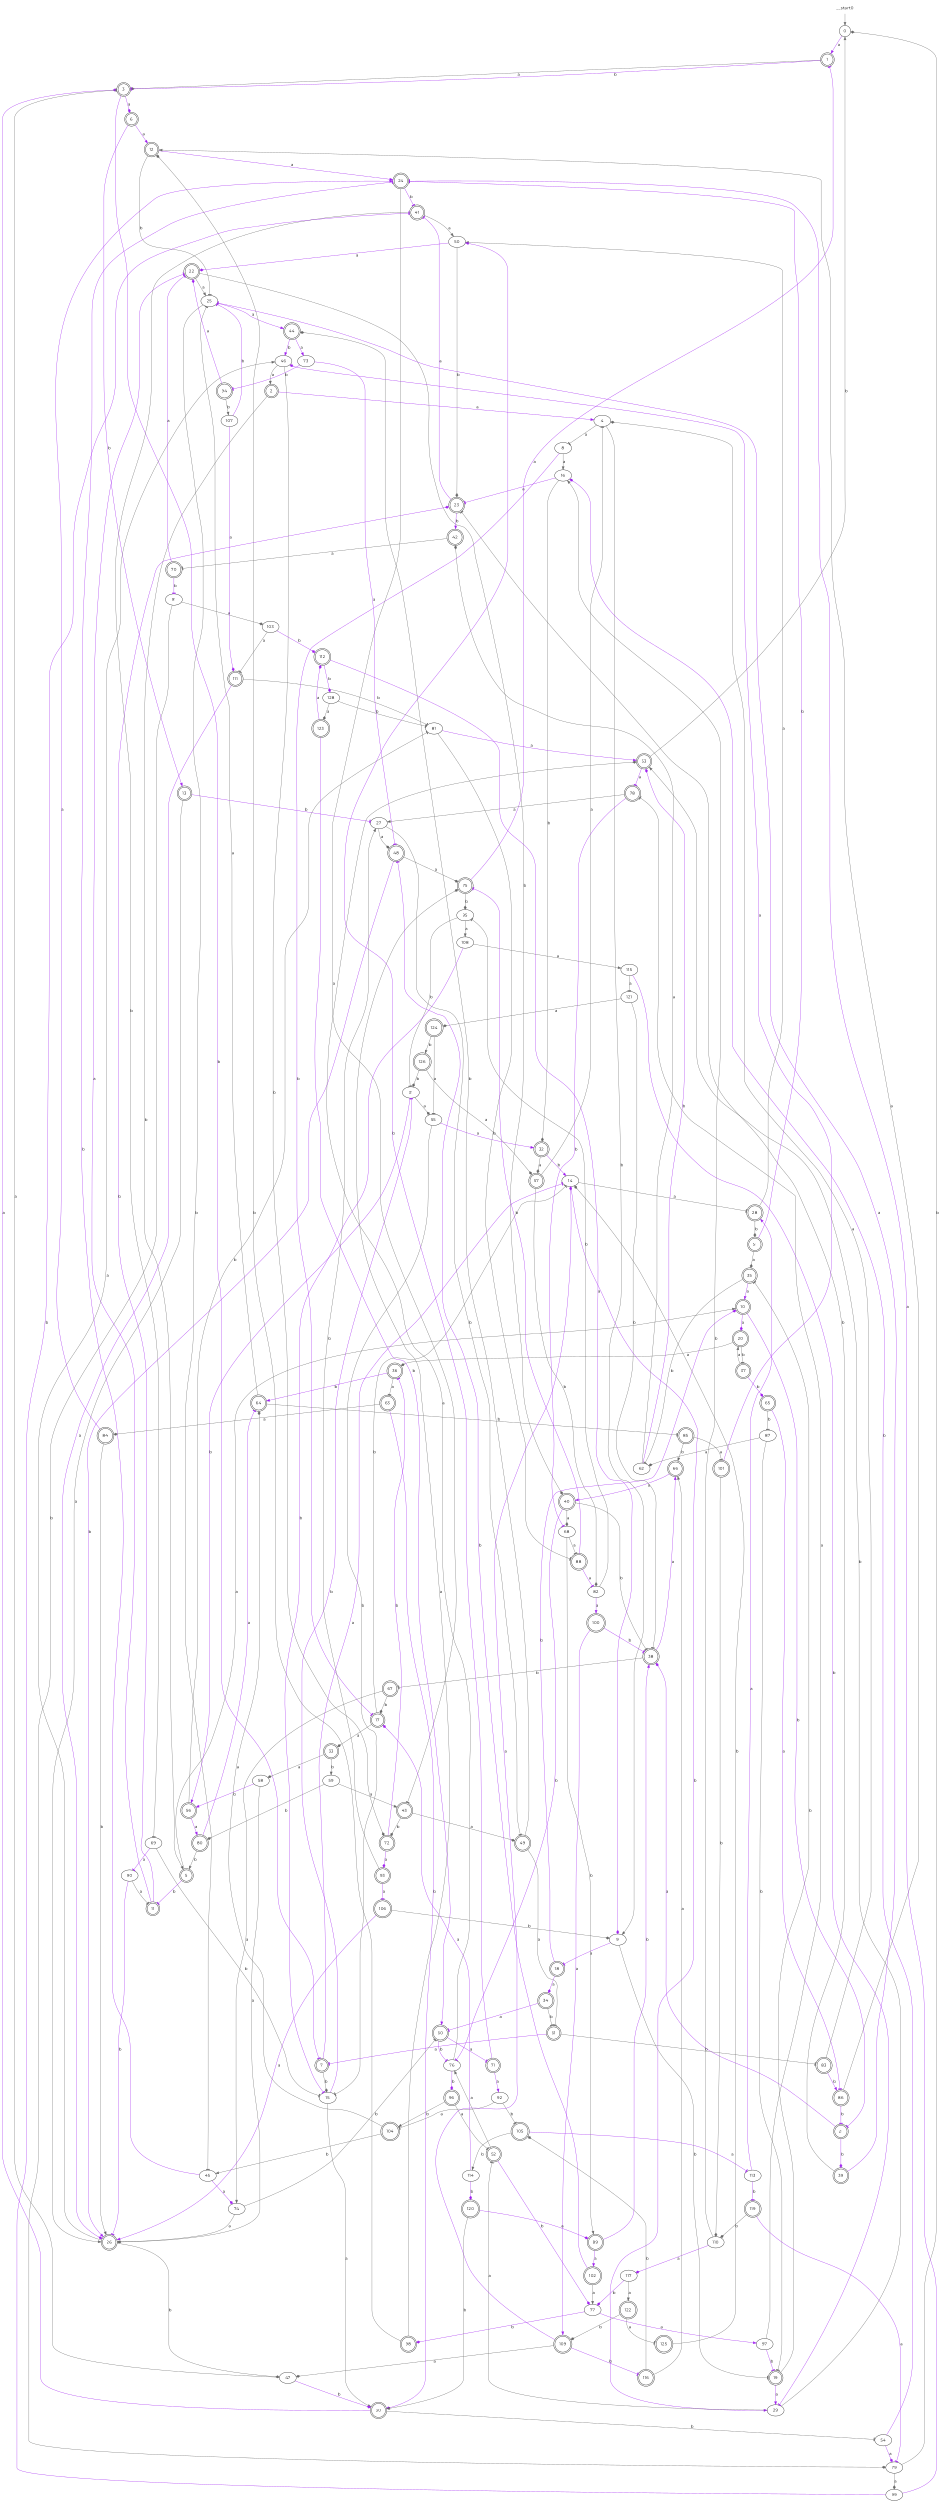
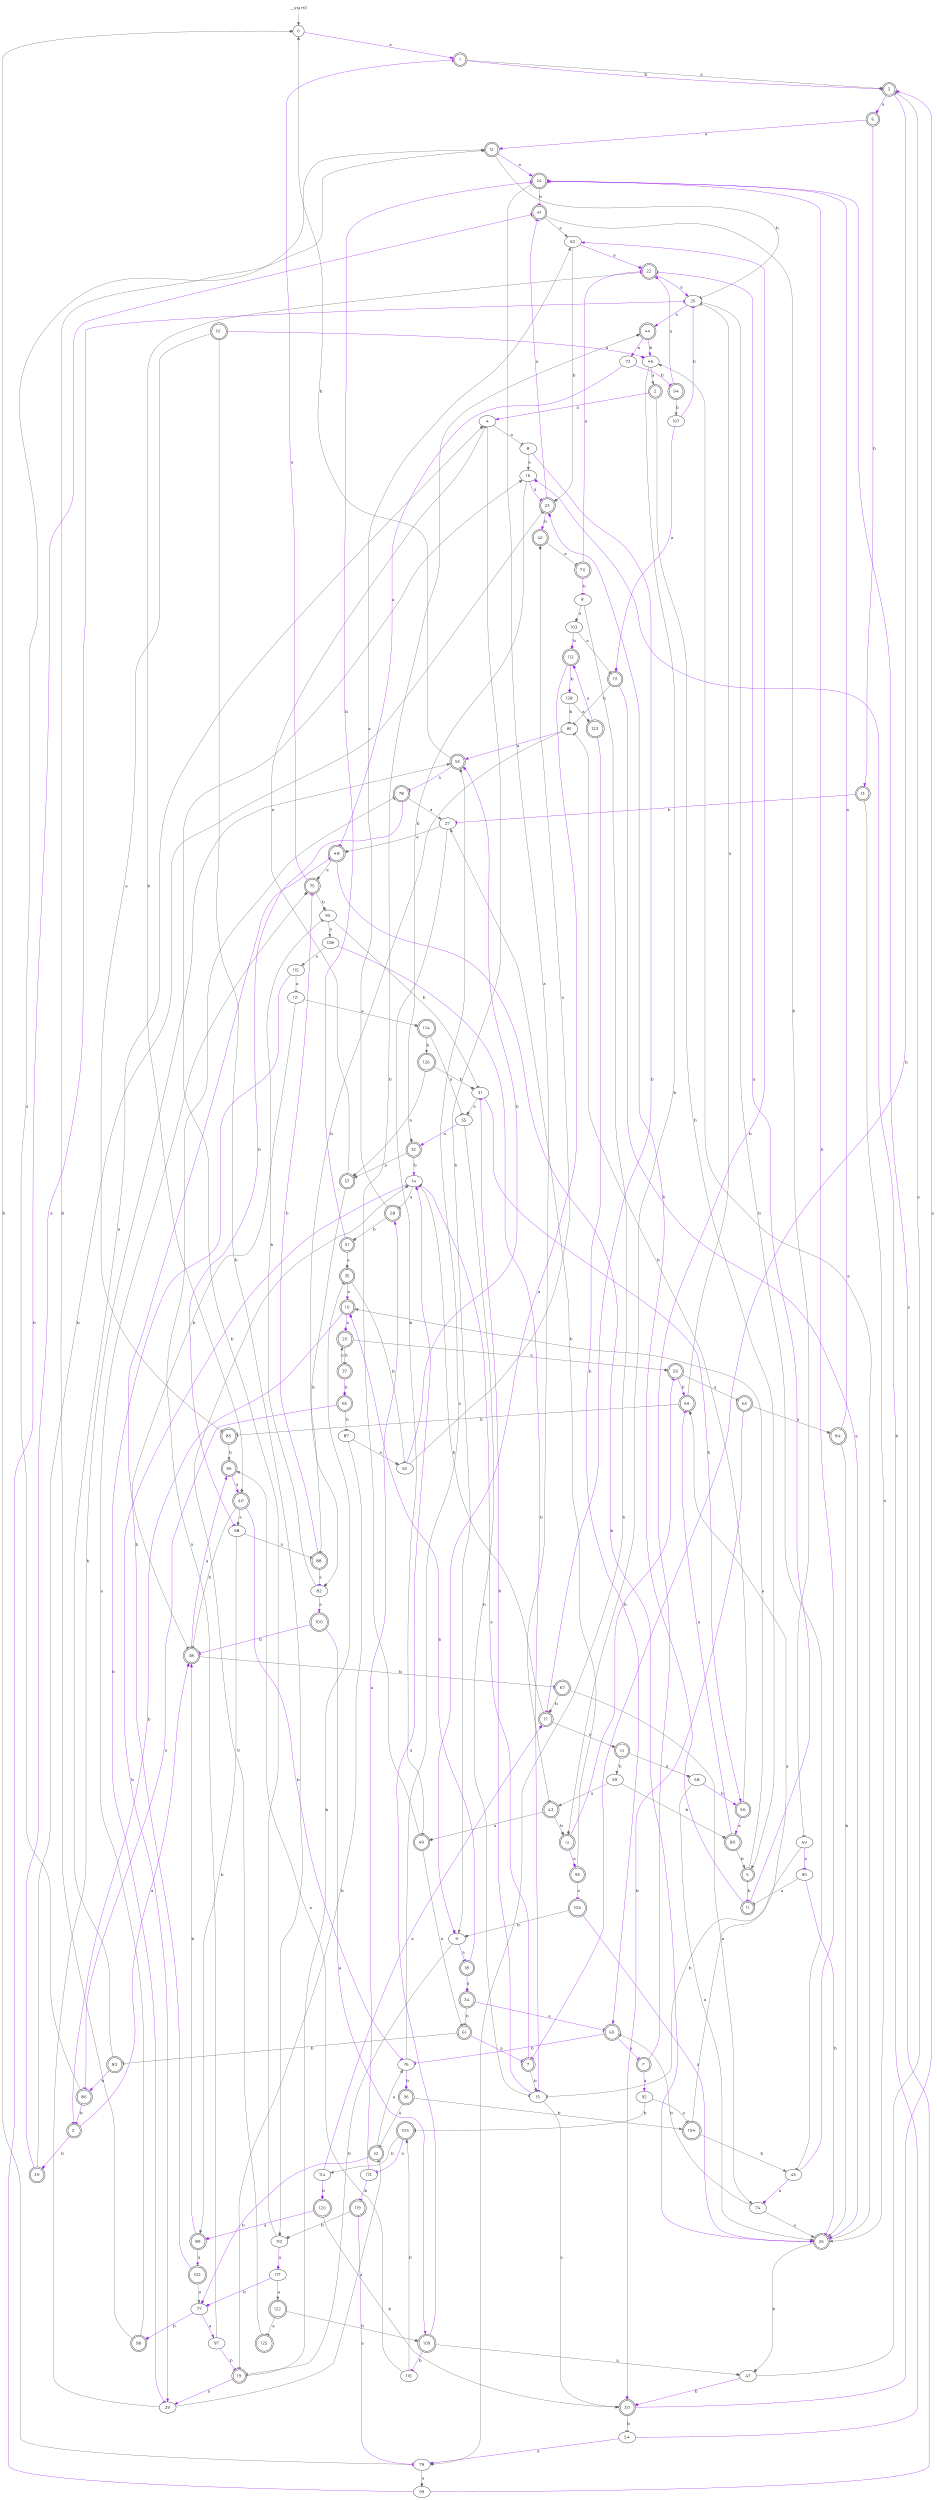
(200, 286) -> (672, 283)
(712, 1444) -> (124, 886)
(646, 2378) -> (409, 2376)
